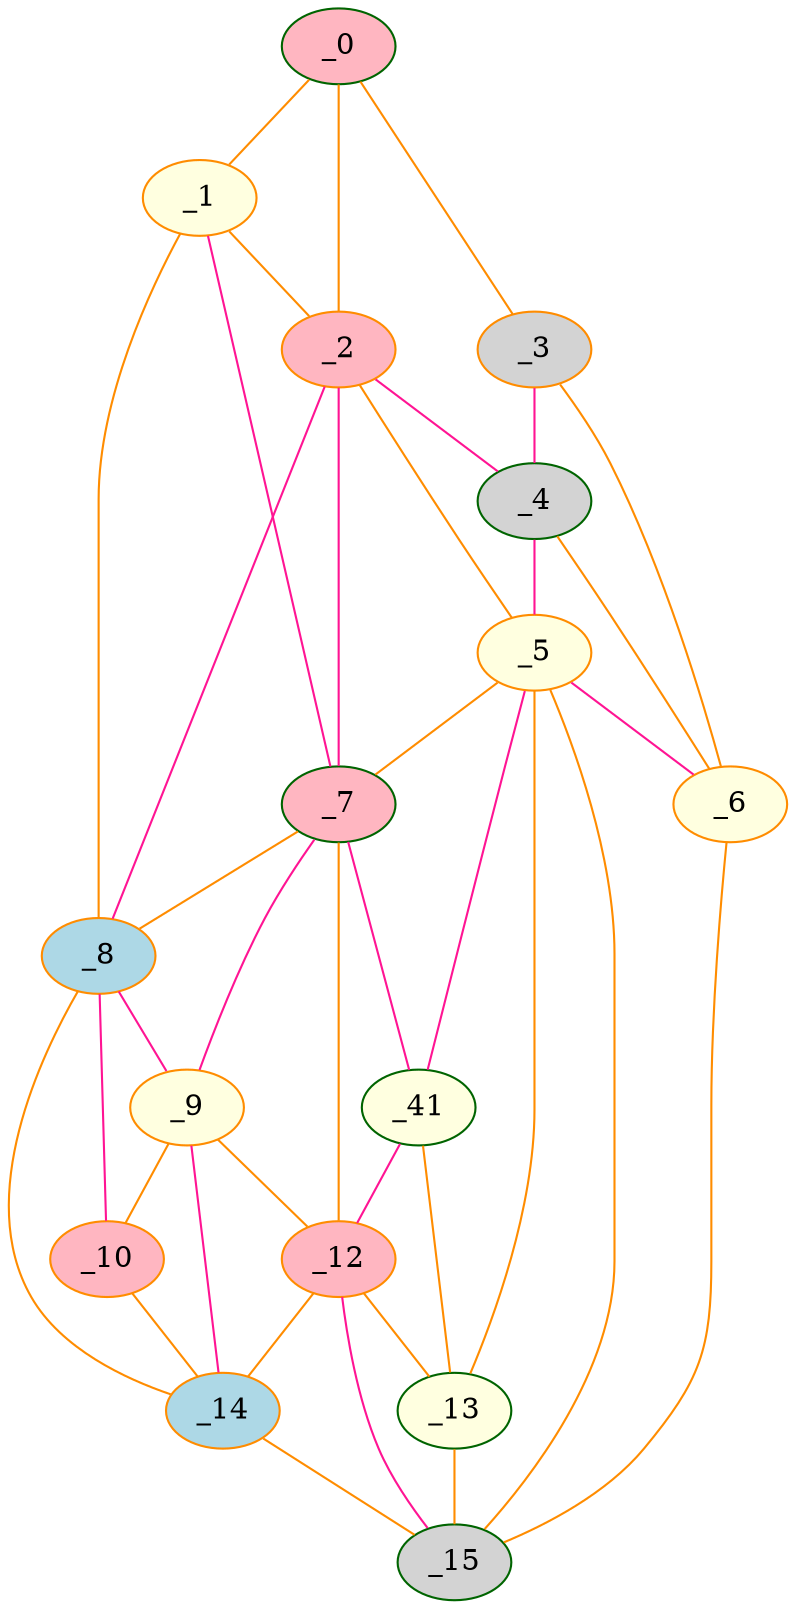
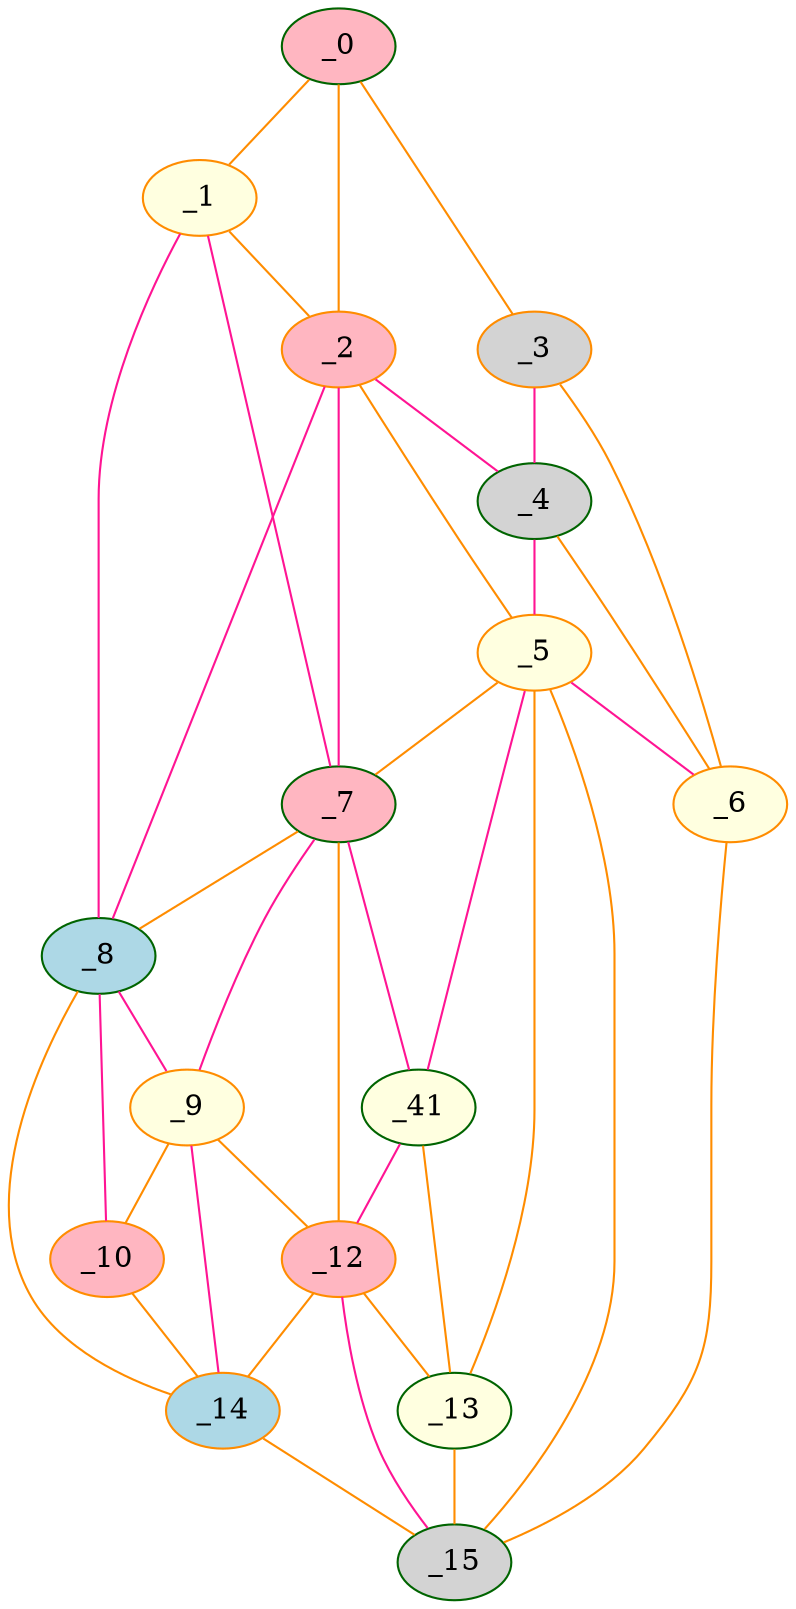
(99, 568) -> (99, 568)
(99, 956) -> (99, 956)
